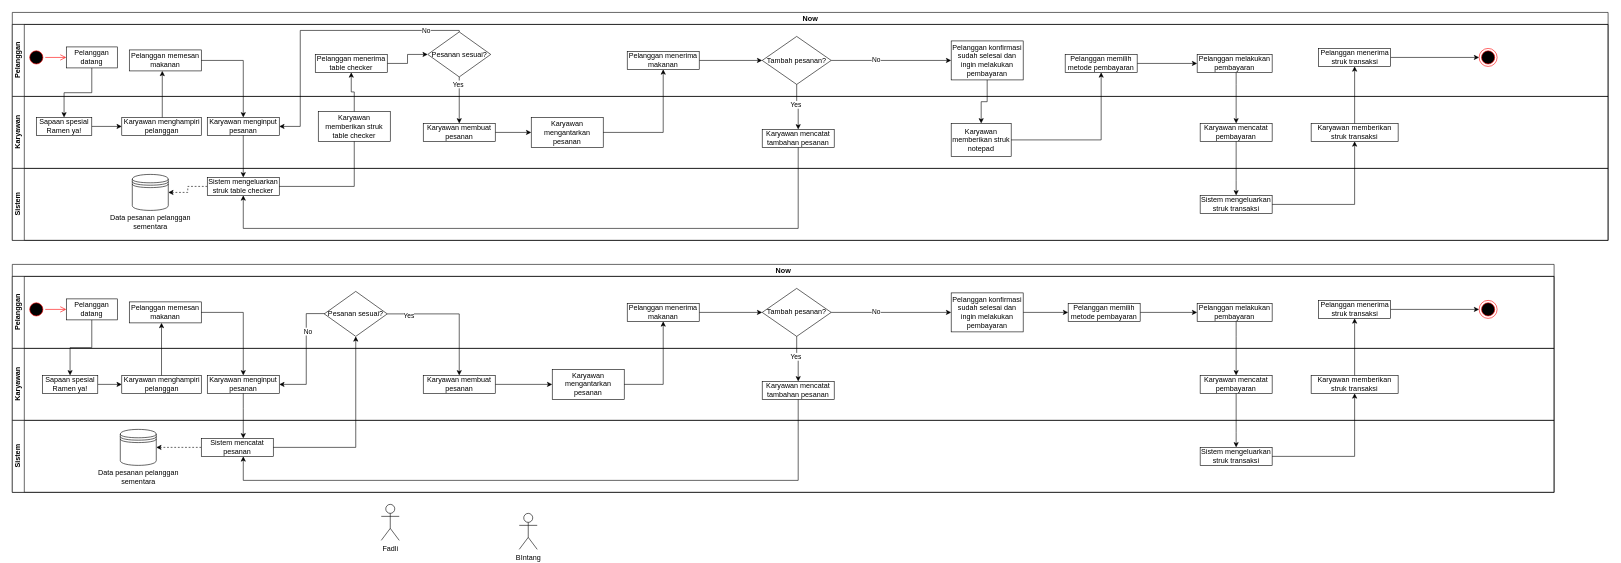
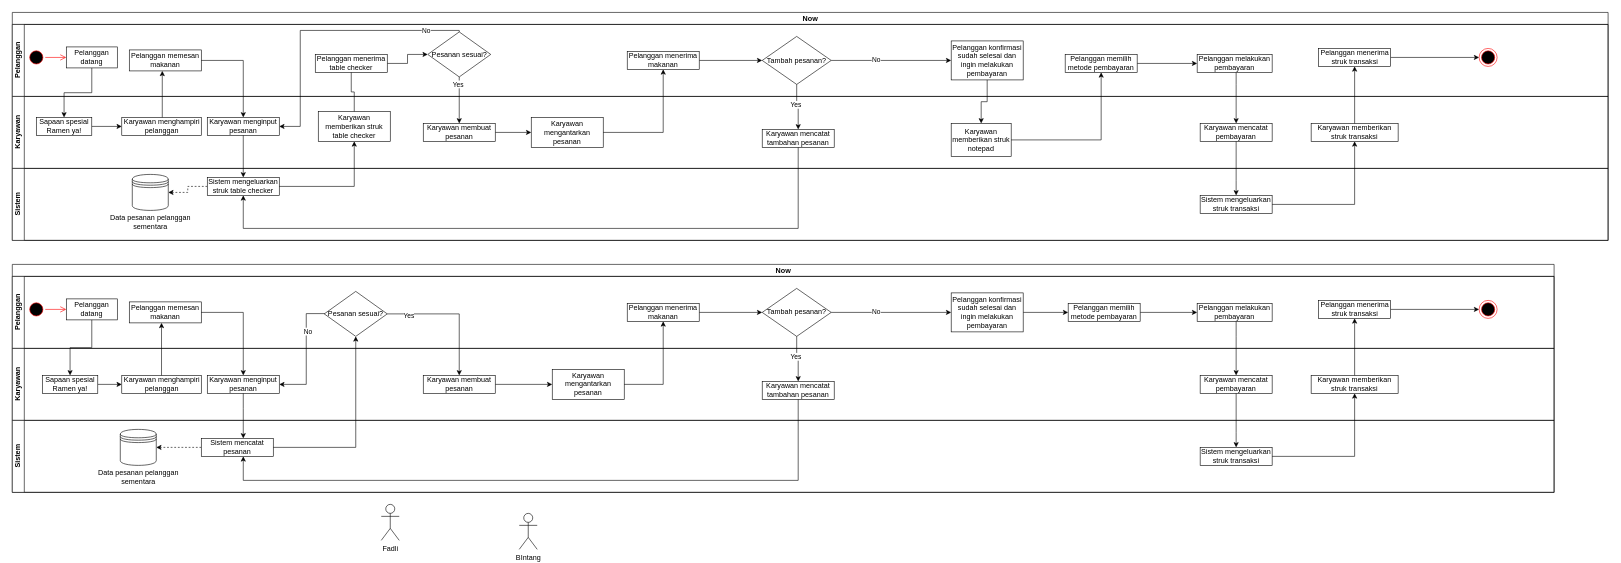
(351, 77) -> (351, 75)
(354, 144) -> (354, 146)
